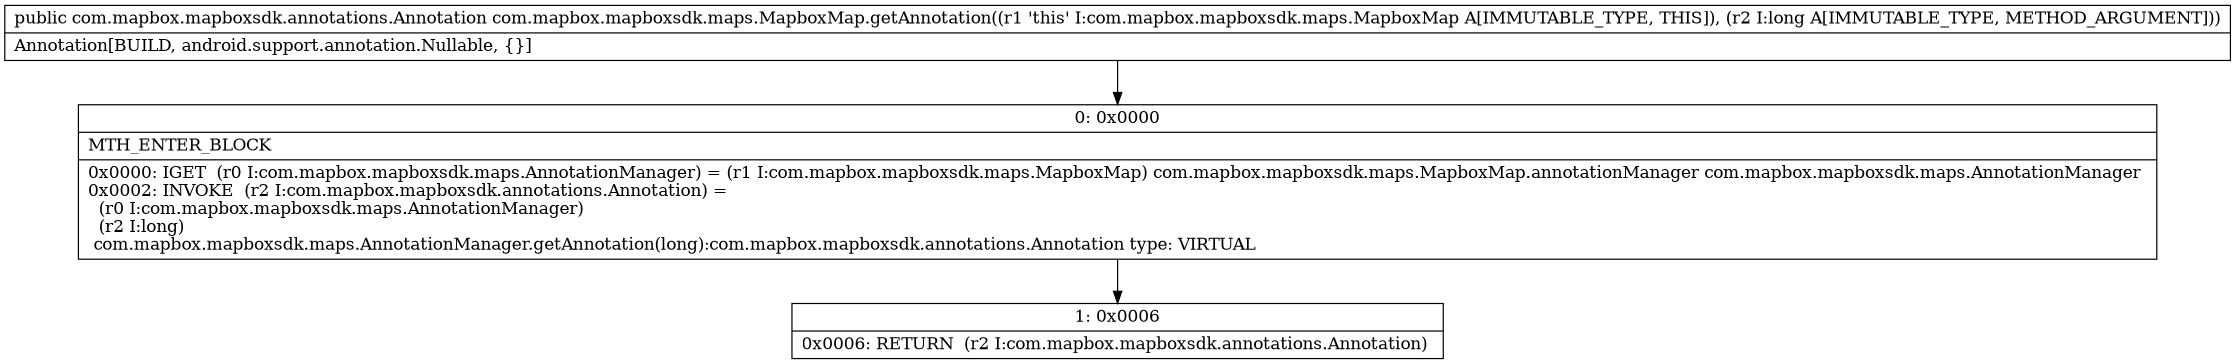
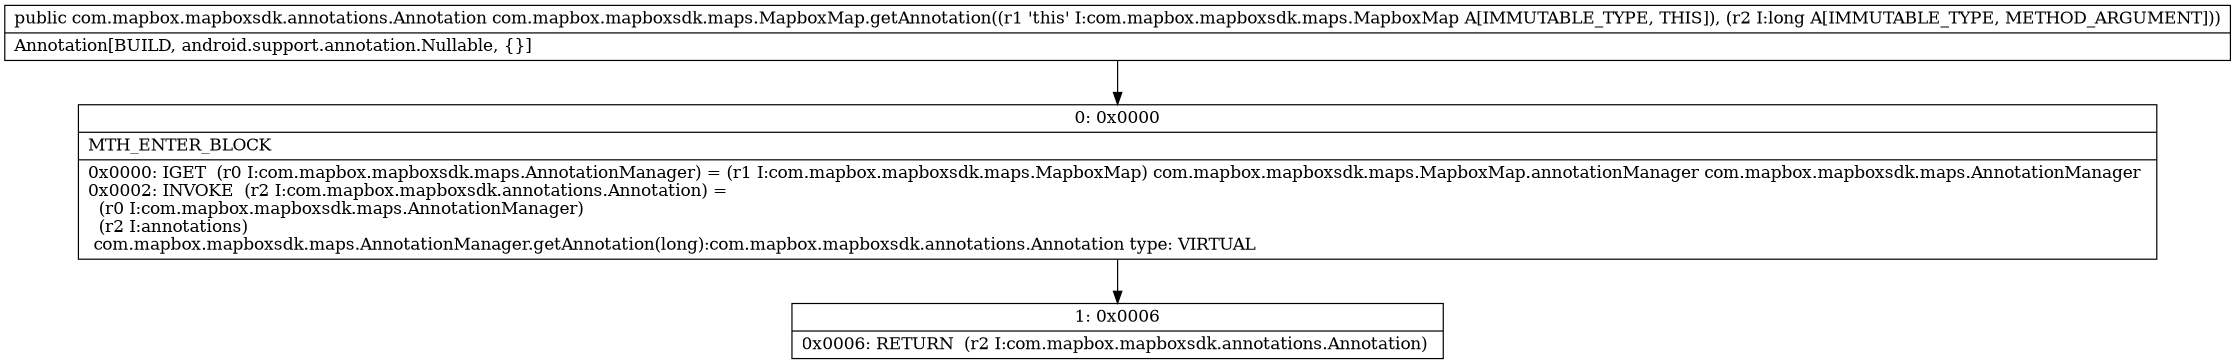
(136, 227) -> (168, 227)
